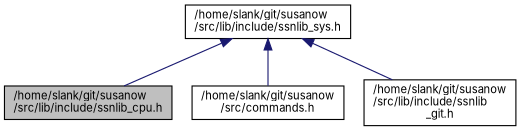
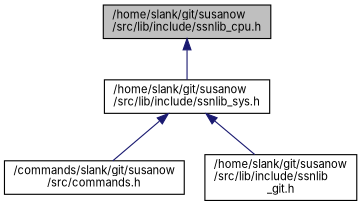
(173, 65) -> (187, 65)
(268, 103) -> (94, 178)
